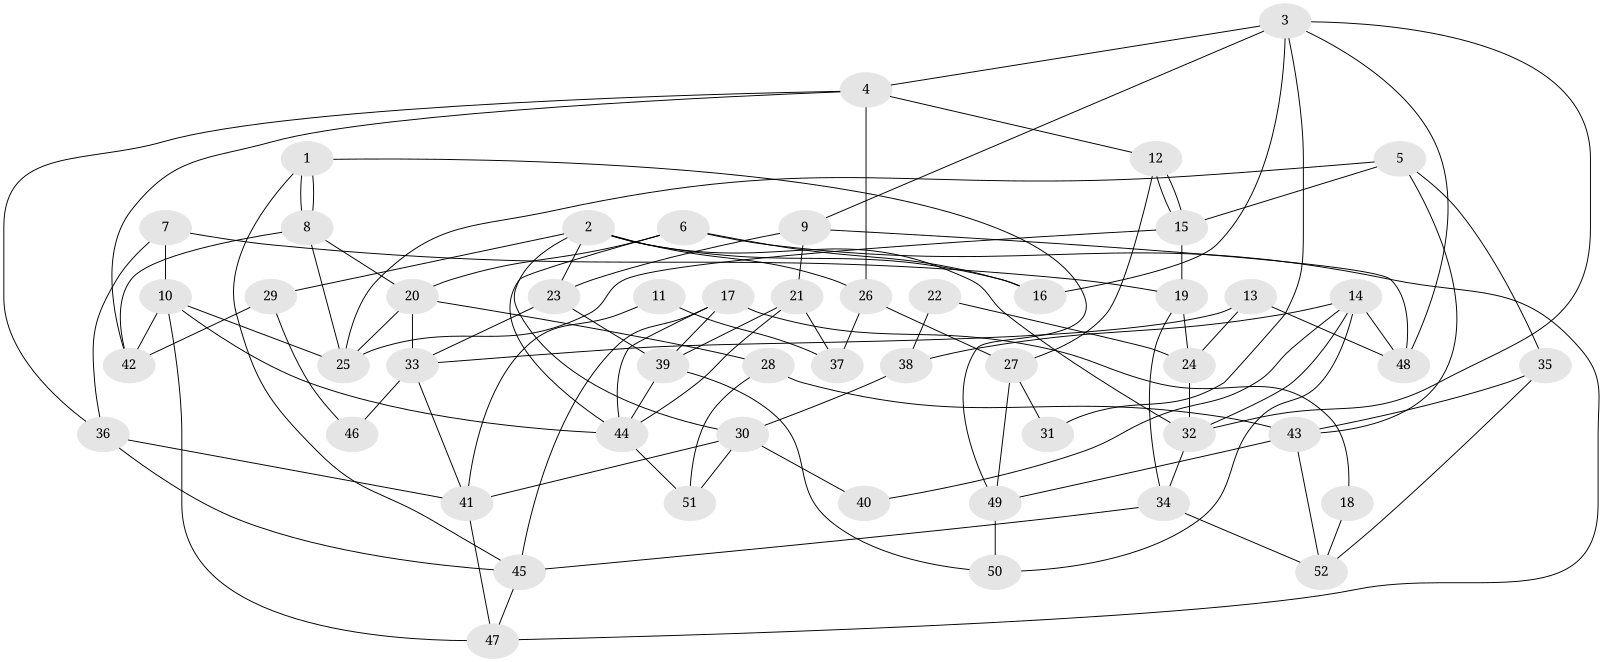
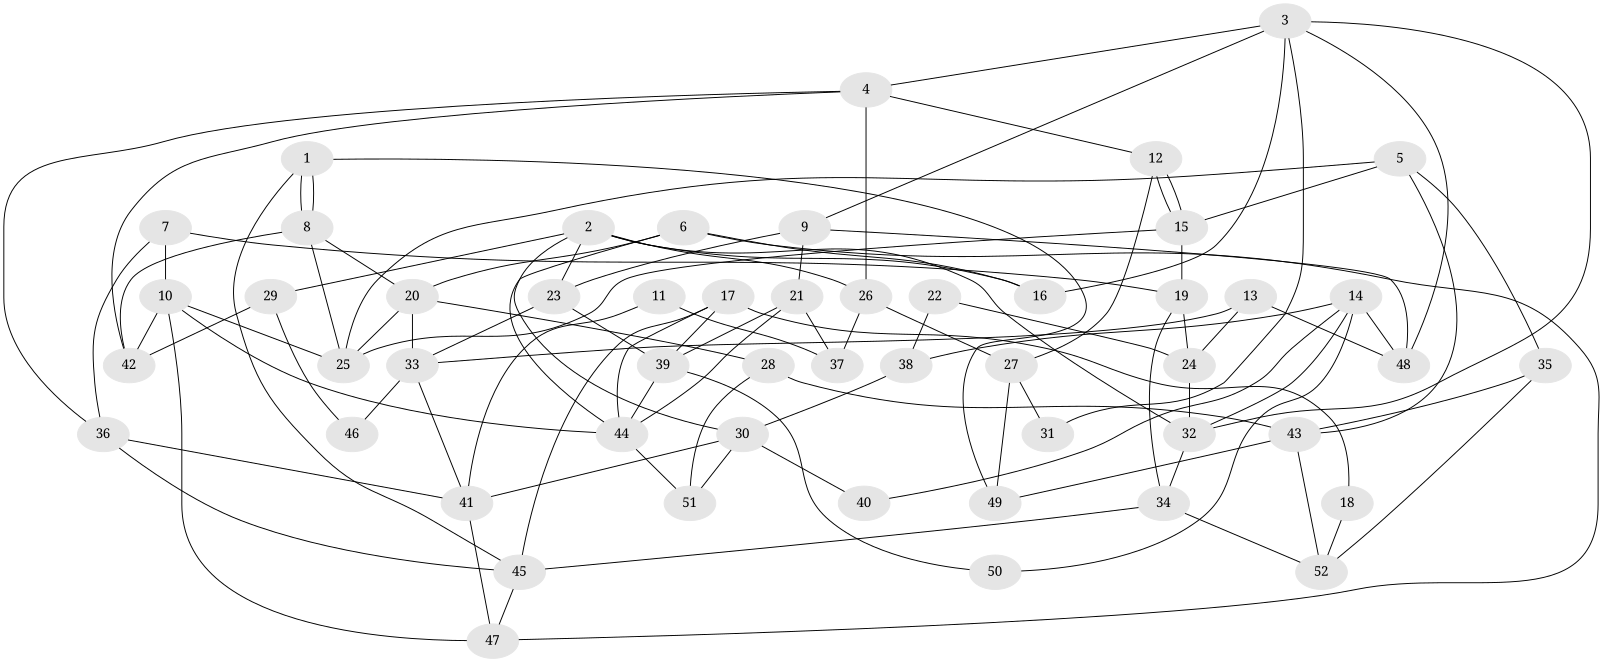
(995, 538) -> none
